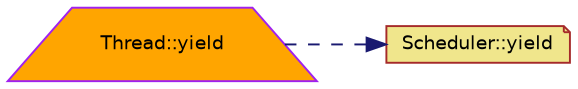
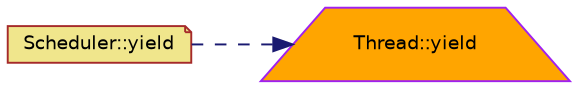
(326, 44) -> (232, 44)
